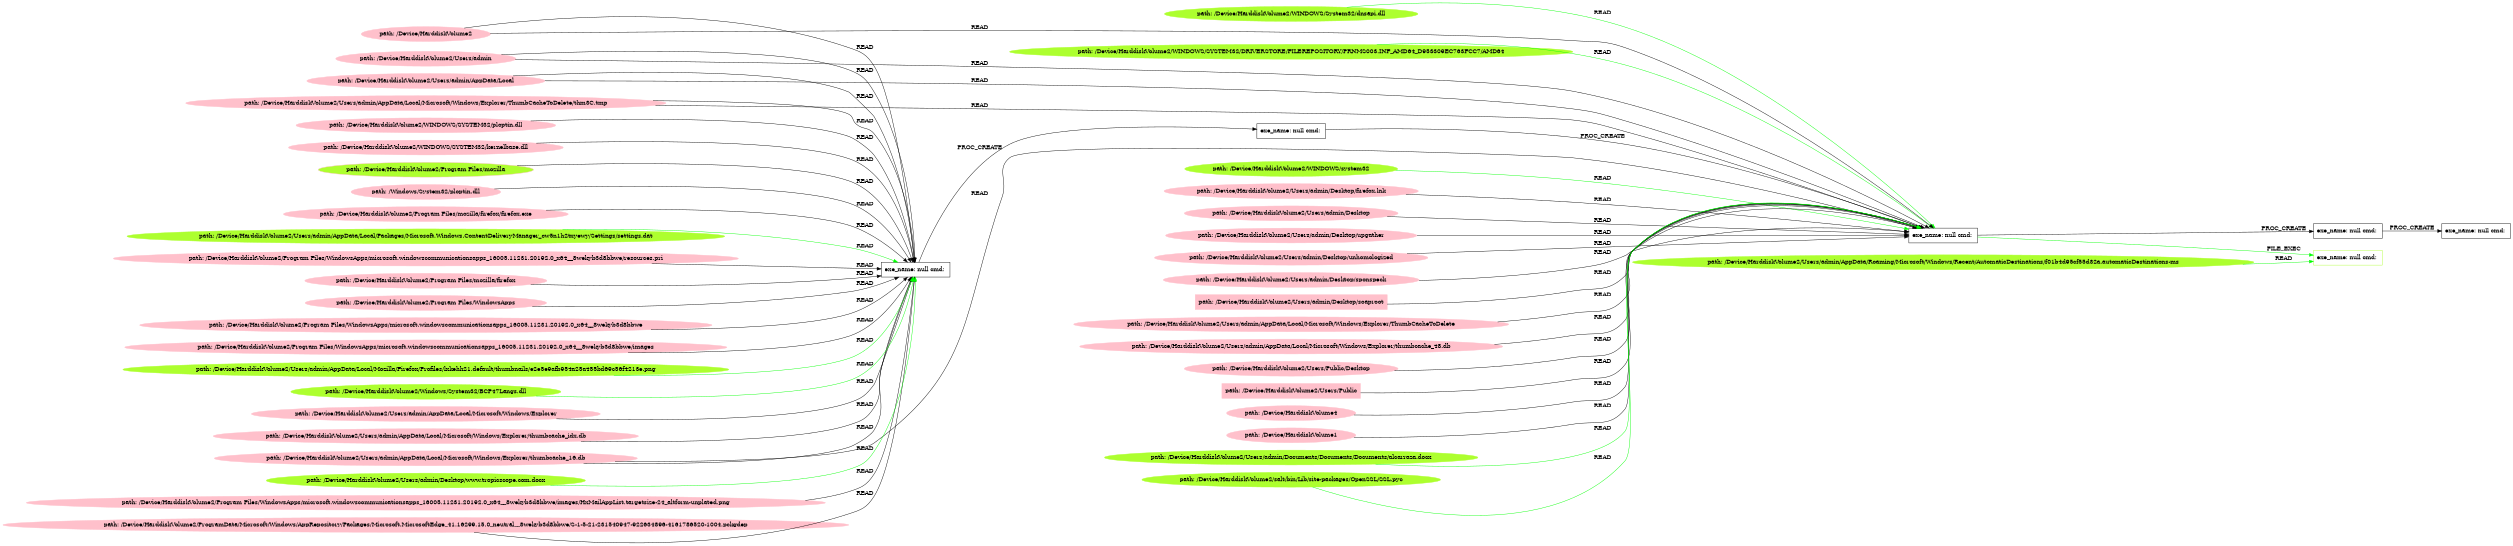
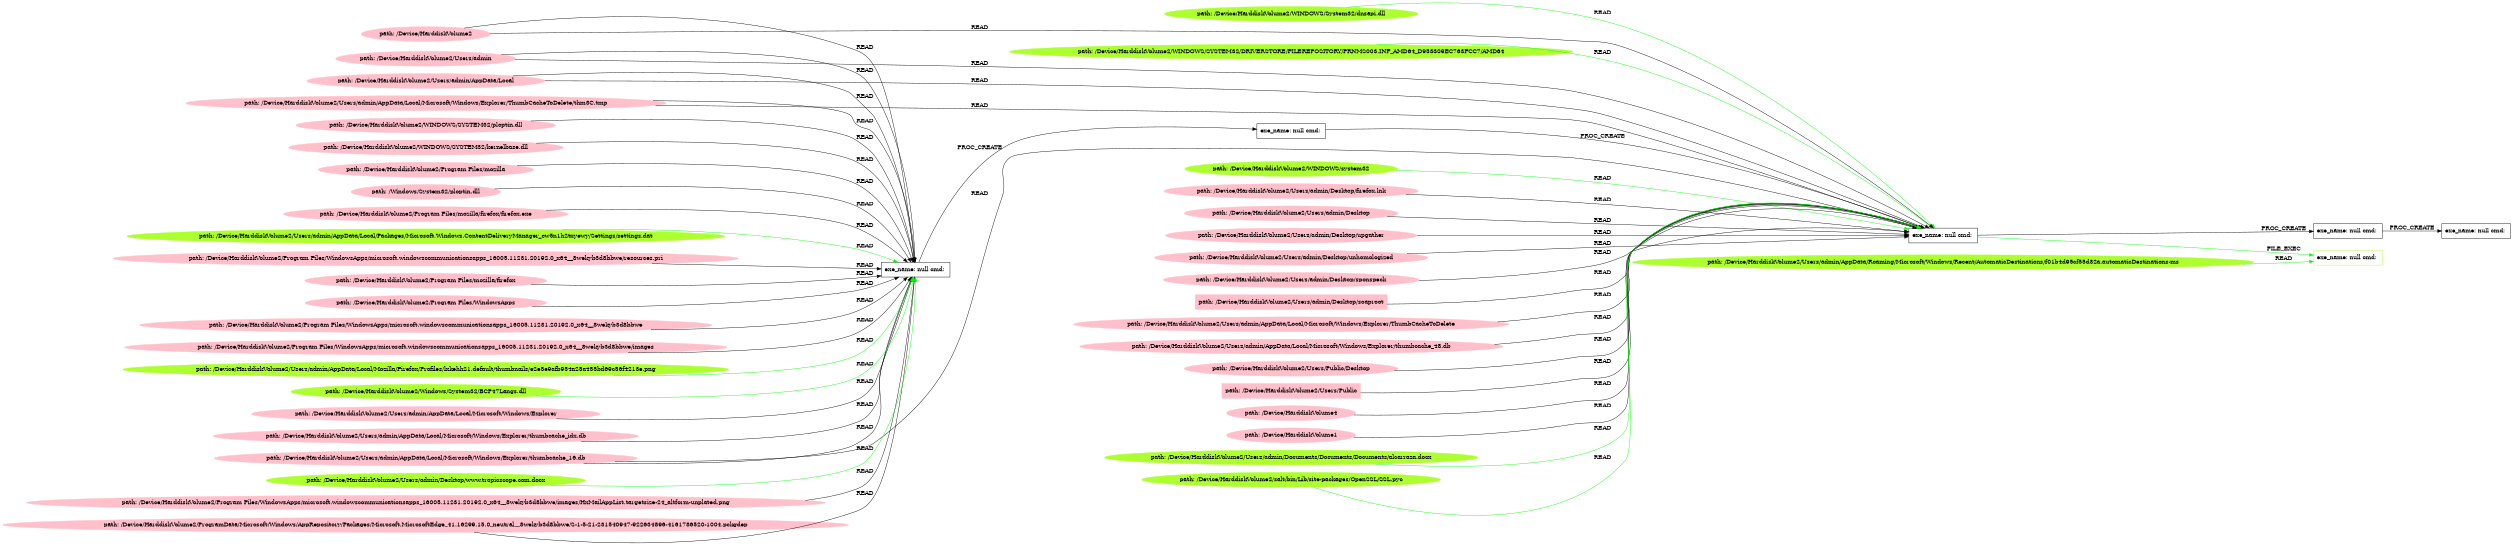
(426, 170) -> (426, 170)
